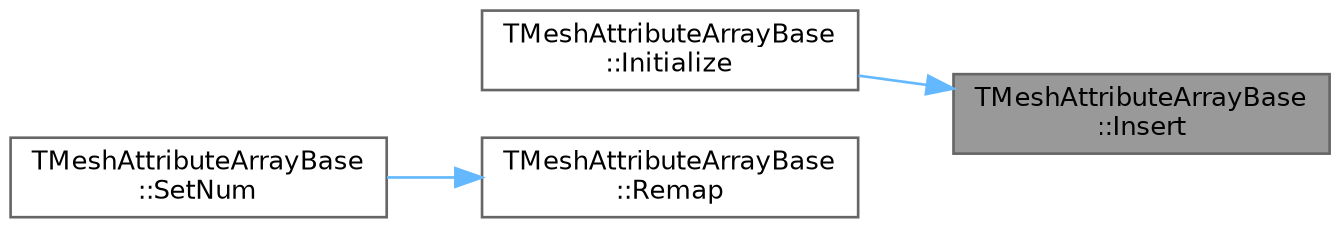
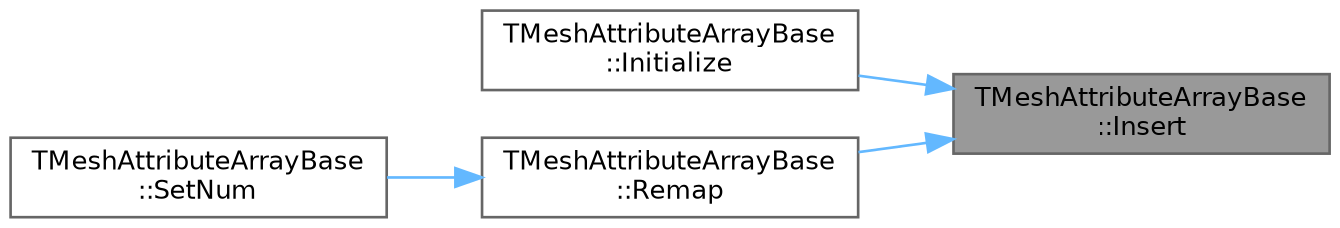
none -> (893, 147)
